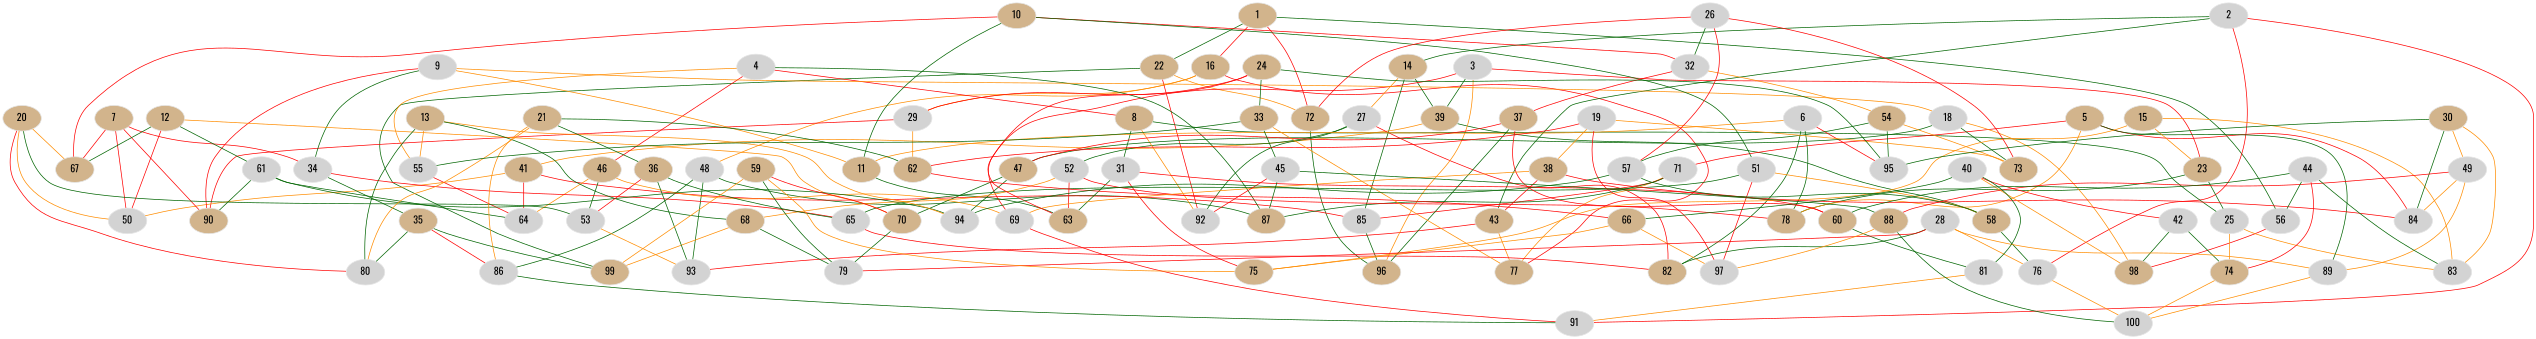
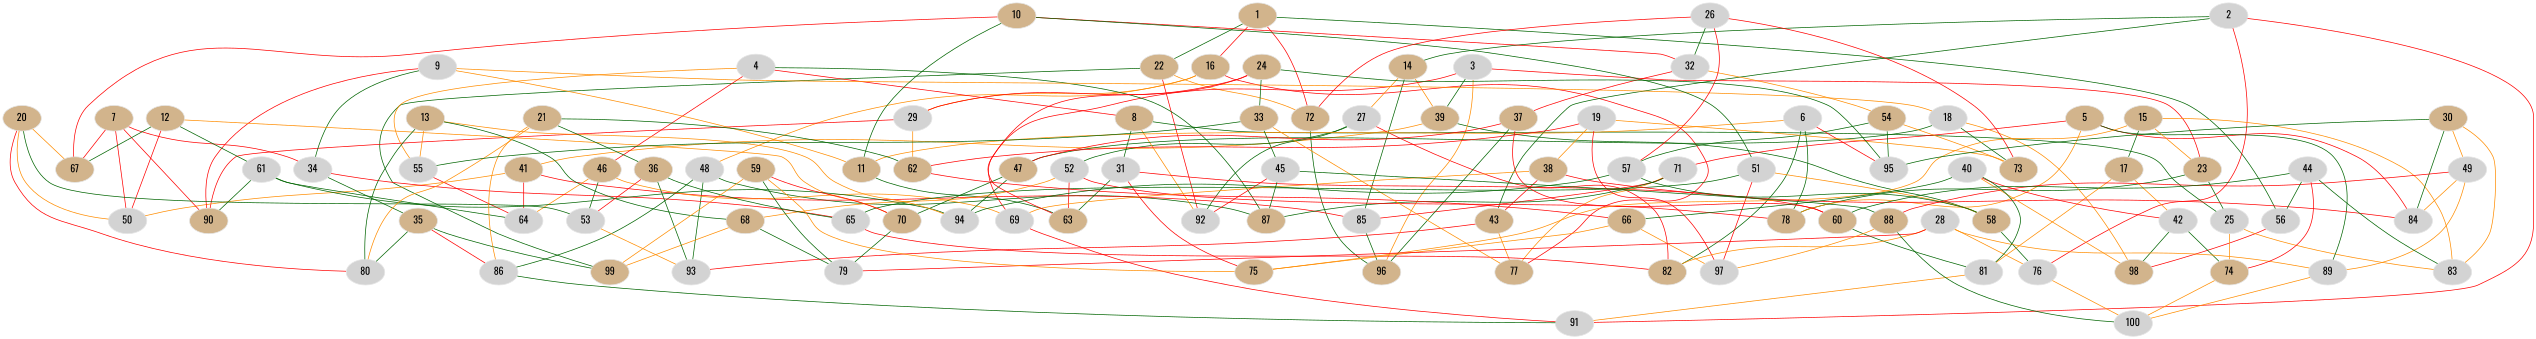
(1425, 94) -> (1425, 94)
none -> (2124, 170)
(1804, 247) -> (1804, 247)
